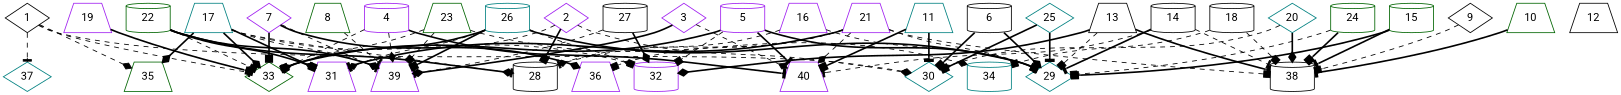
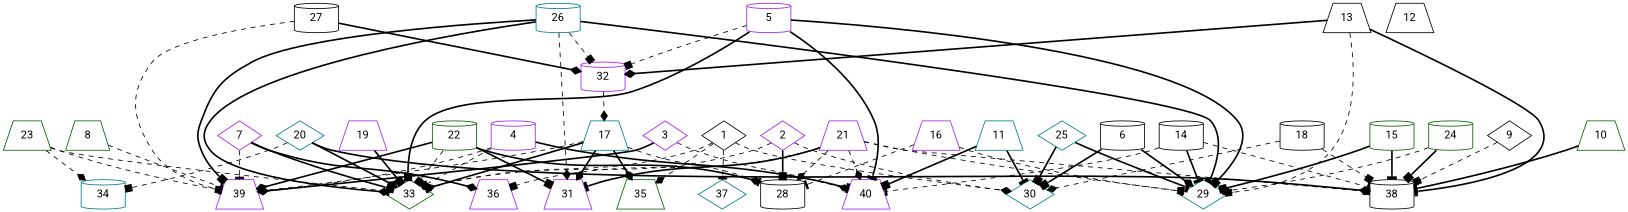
(428, 47) -> (604, 101)
none -> (345, 160)
